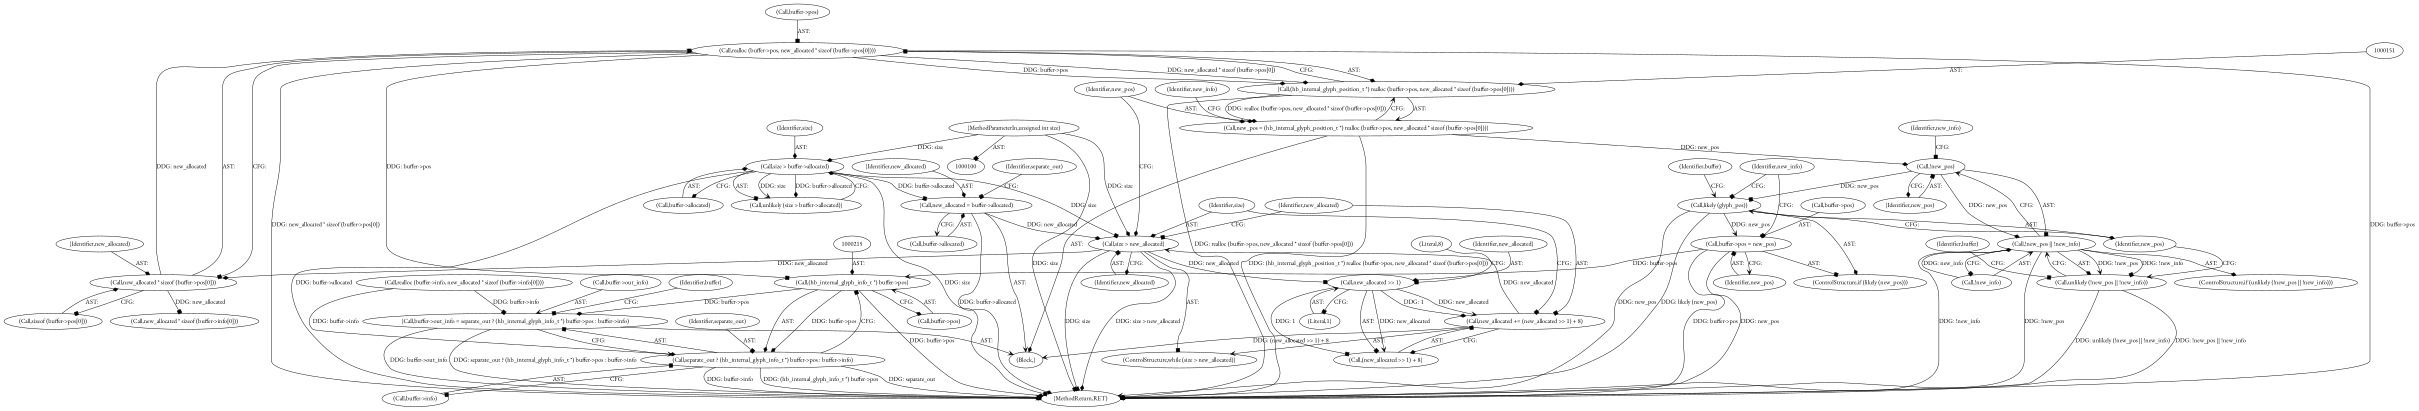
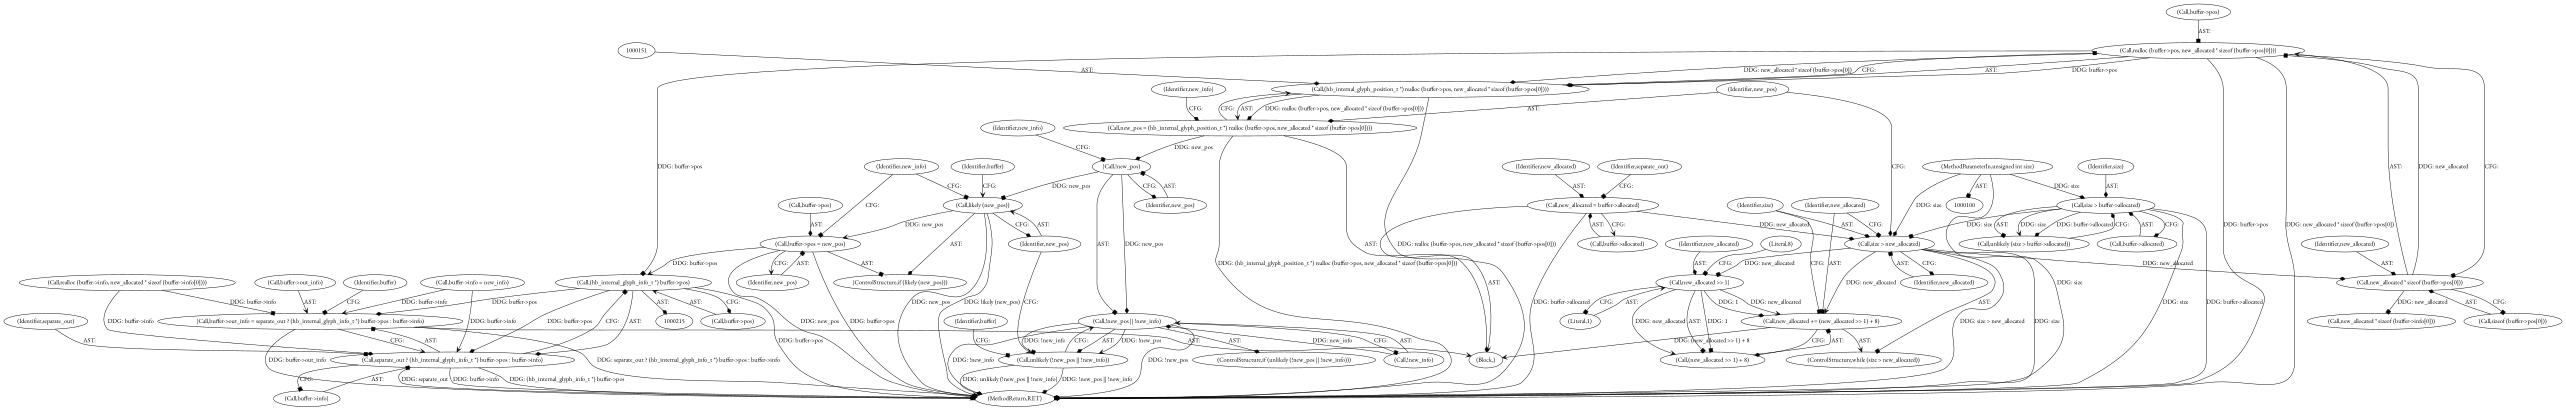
(878, 180) -> none
(2006, 197) -> none
(1719, 205) -> (983, 205)
(1360, 253) -> (1845, 275)
(852, 262) -> (652, 301)
none -> (473, 283)
